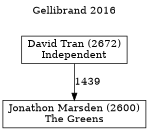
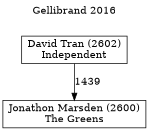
(74, 50) -> (74, 50)
